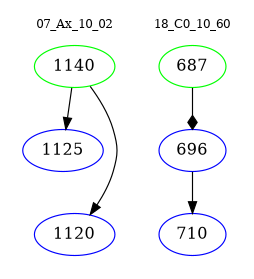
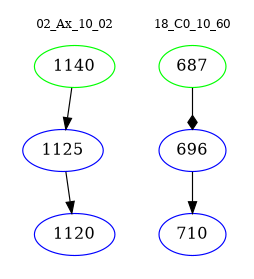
(75, 25) -> (75, 25)
(117, 145) -> (68, 187)
